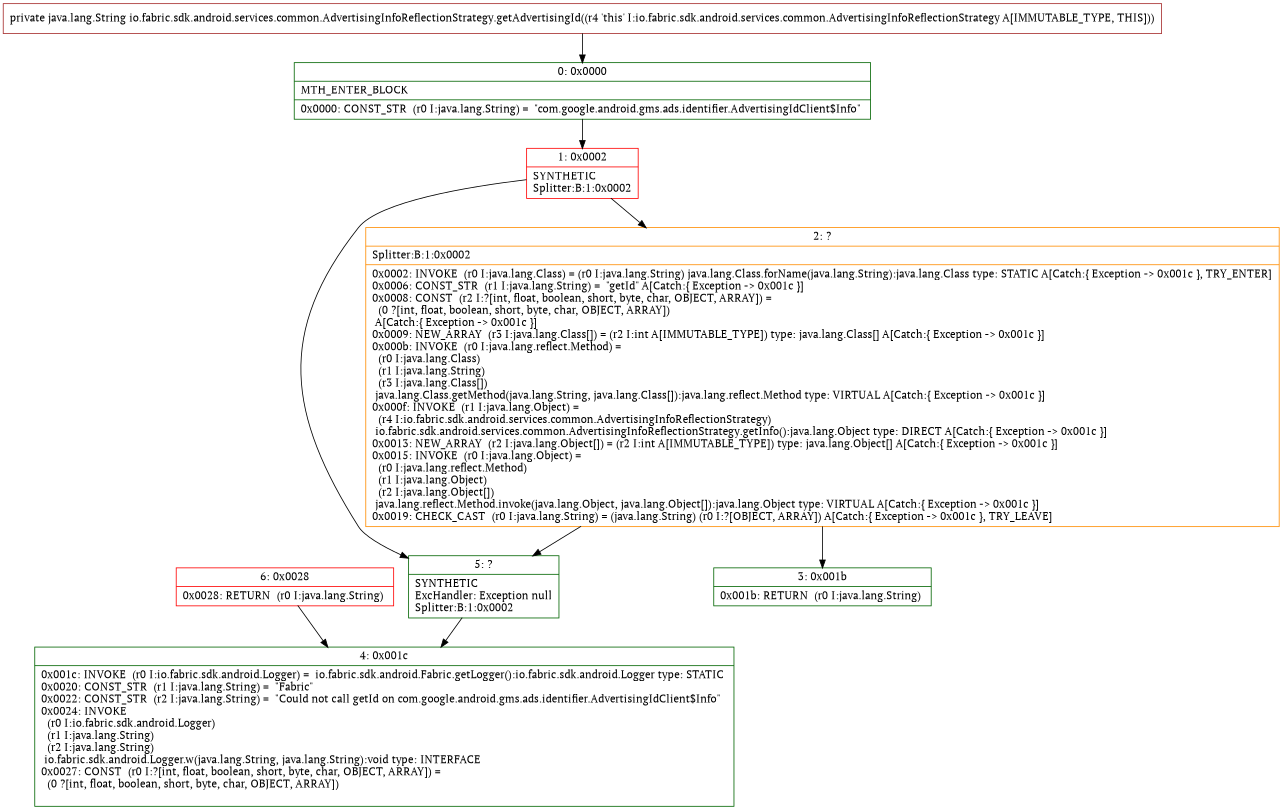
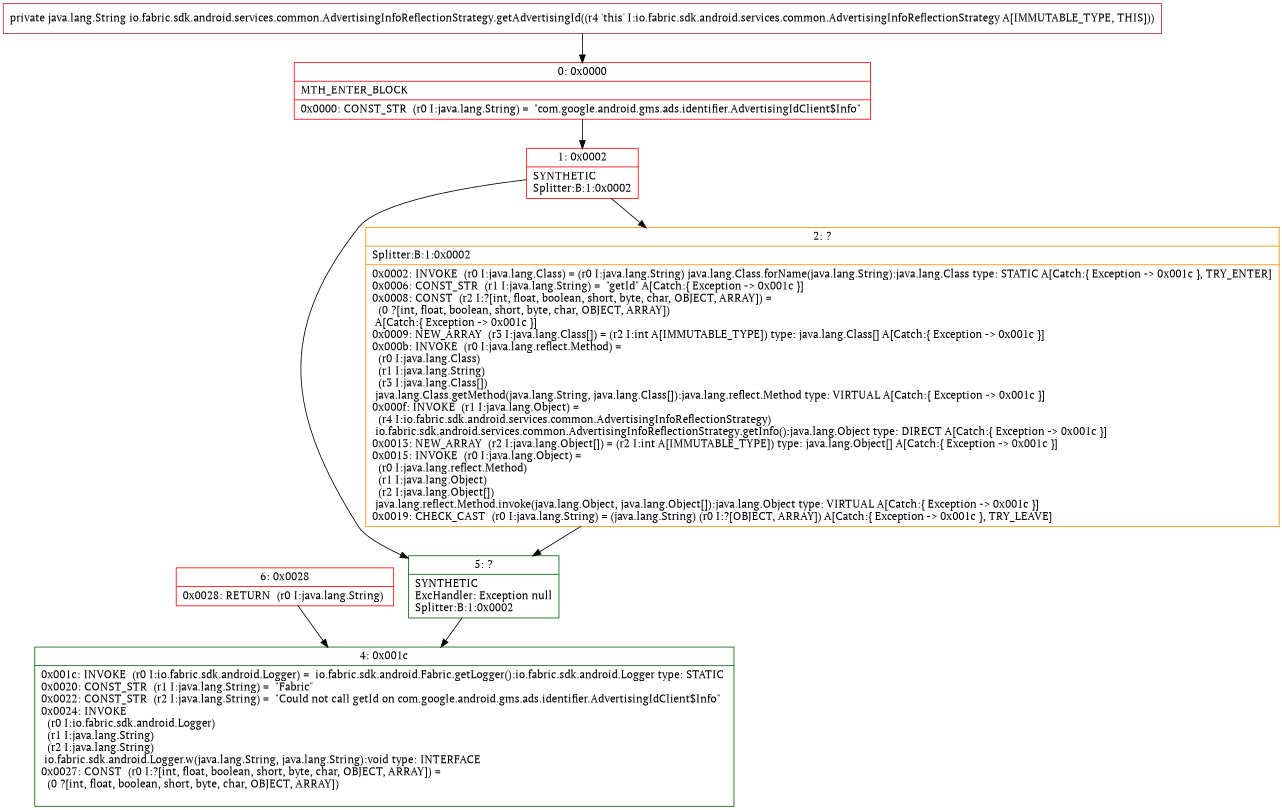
(582, 91) -> (582, 91)
(822, 587) -> none
